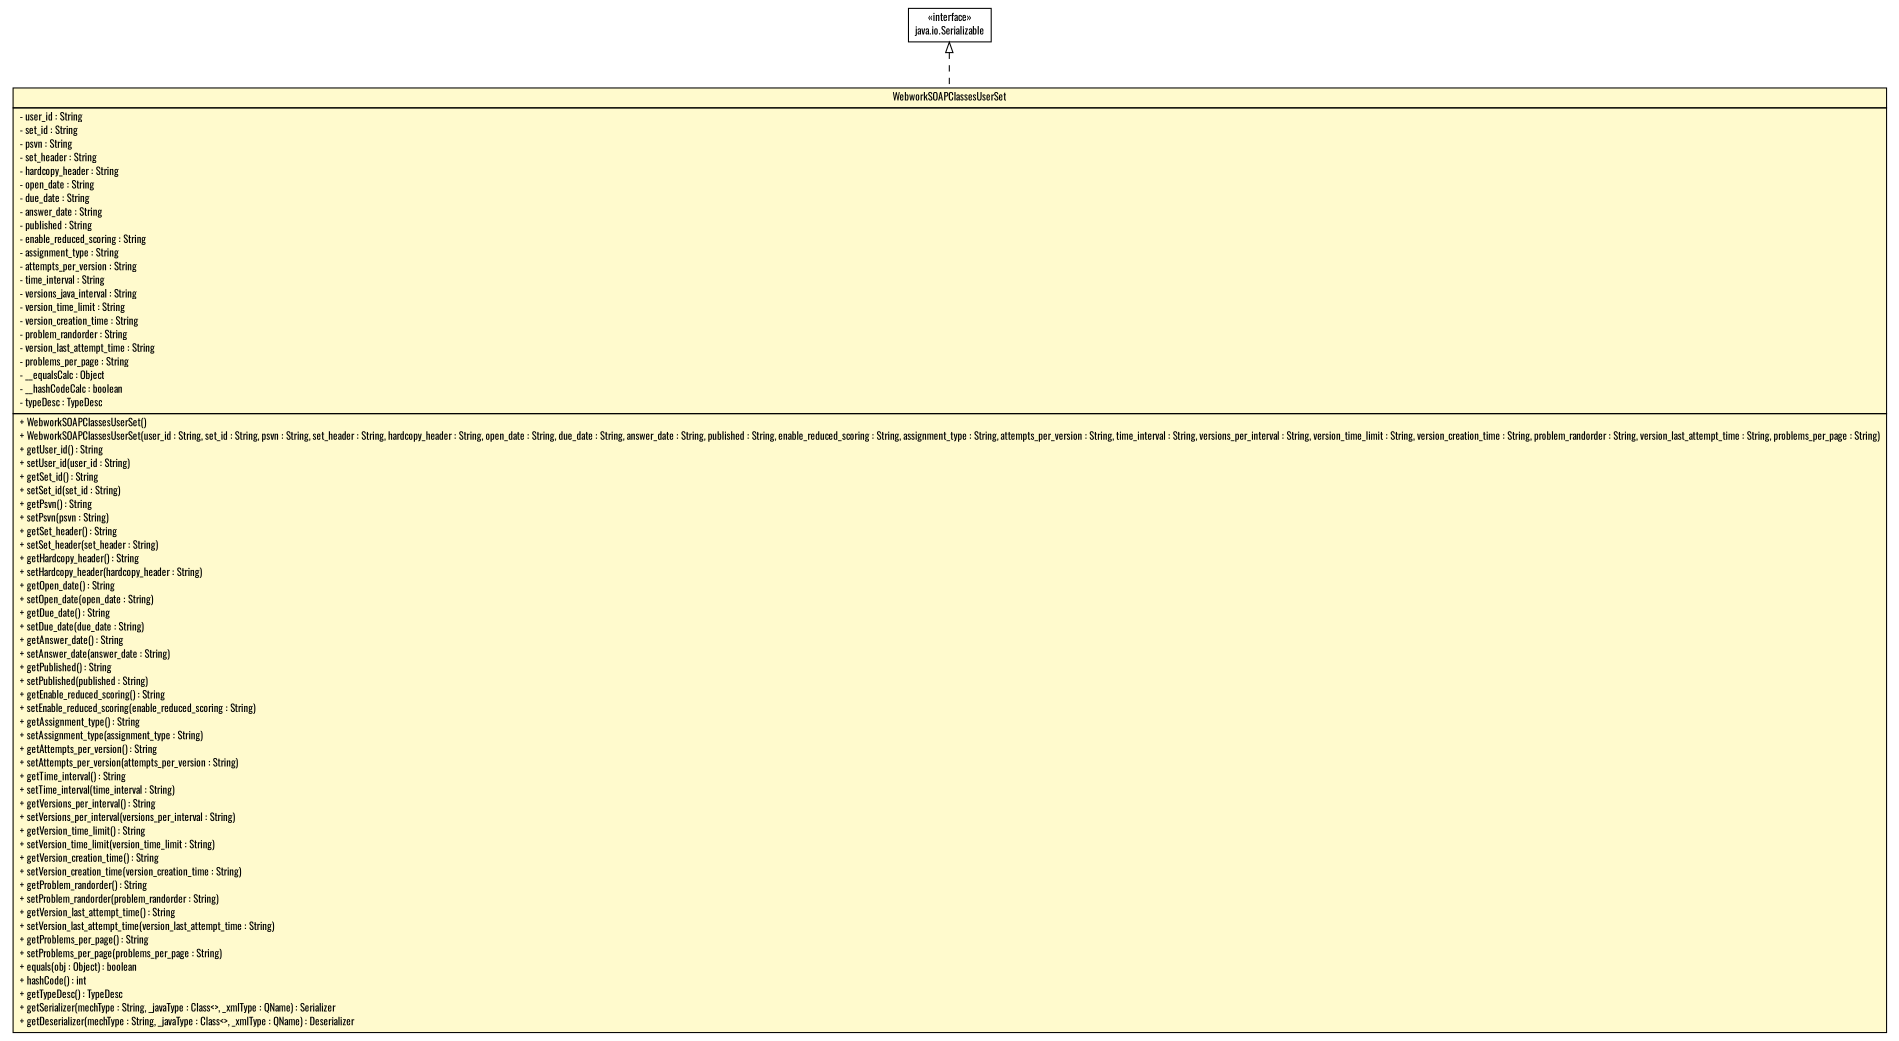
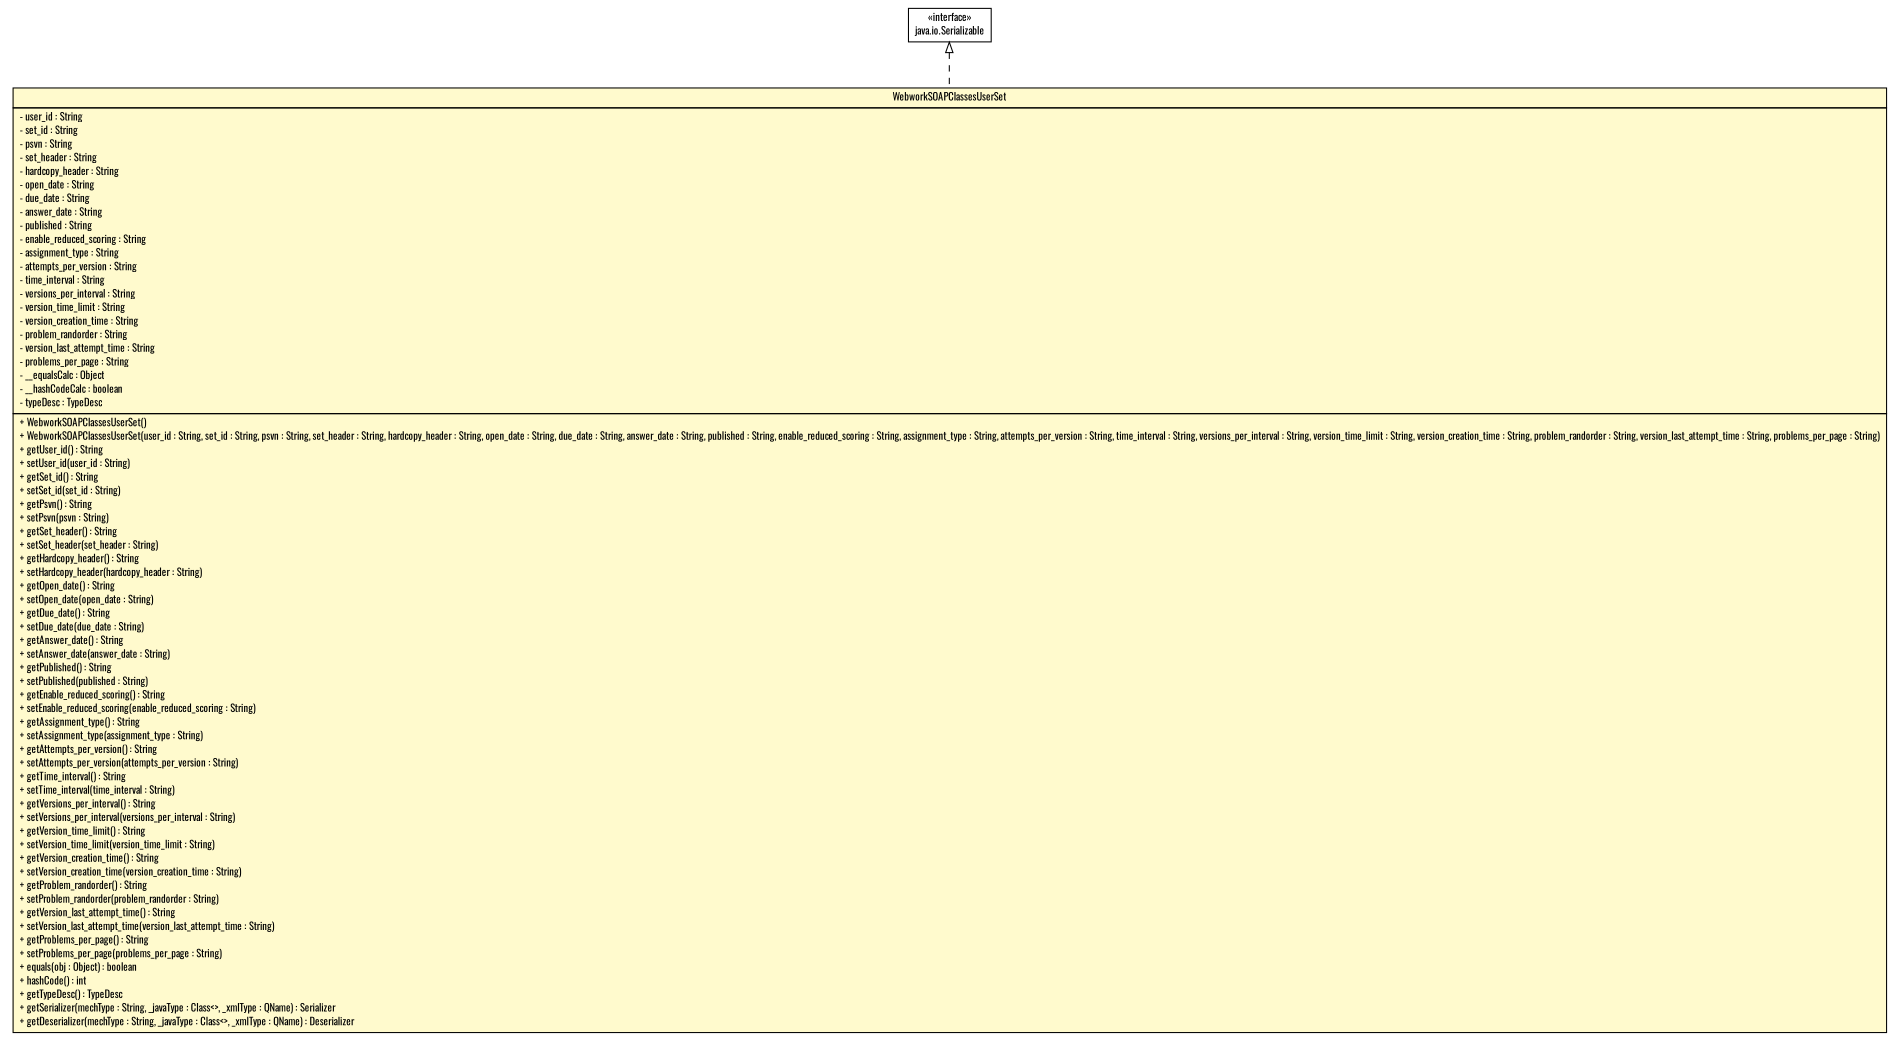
(79, 294) -> (77, 294)
